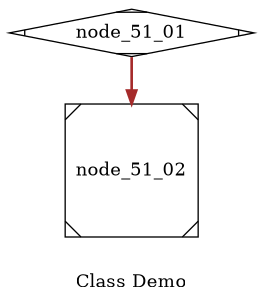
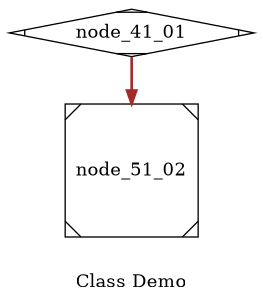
(132, 33) -> (132, 33)
